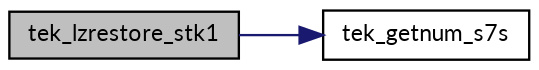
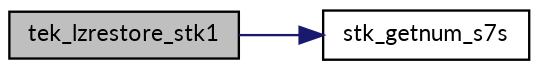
(426, 35) -> (426, 35)
